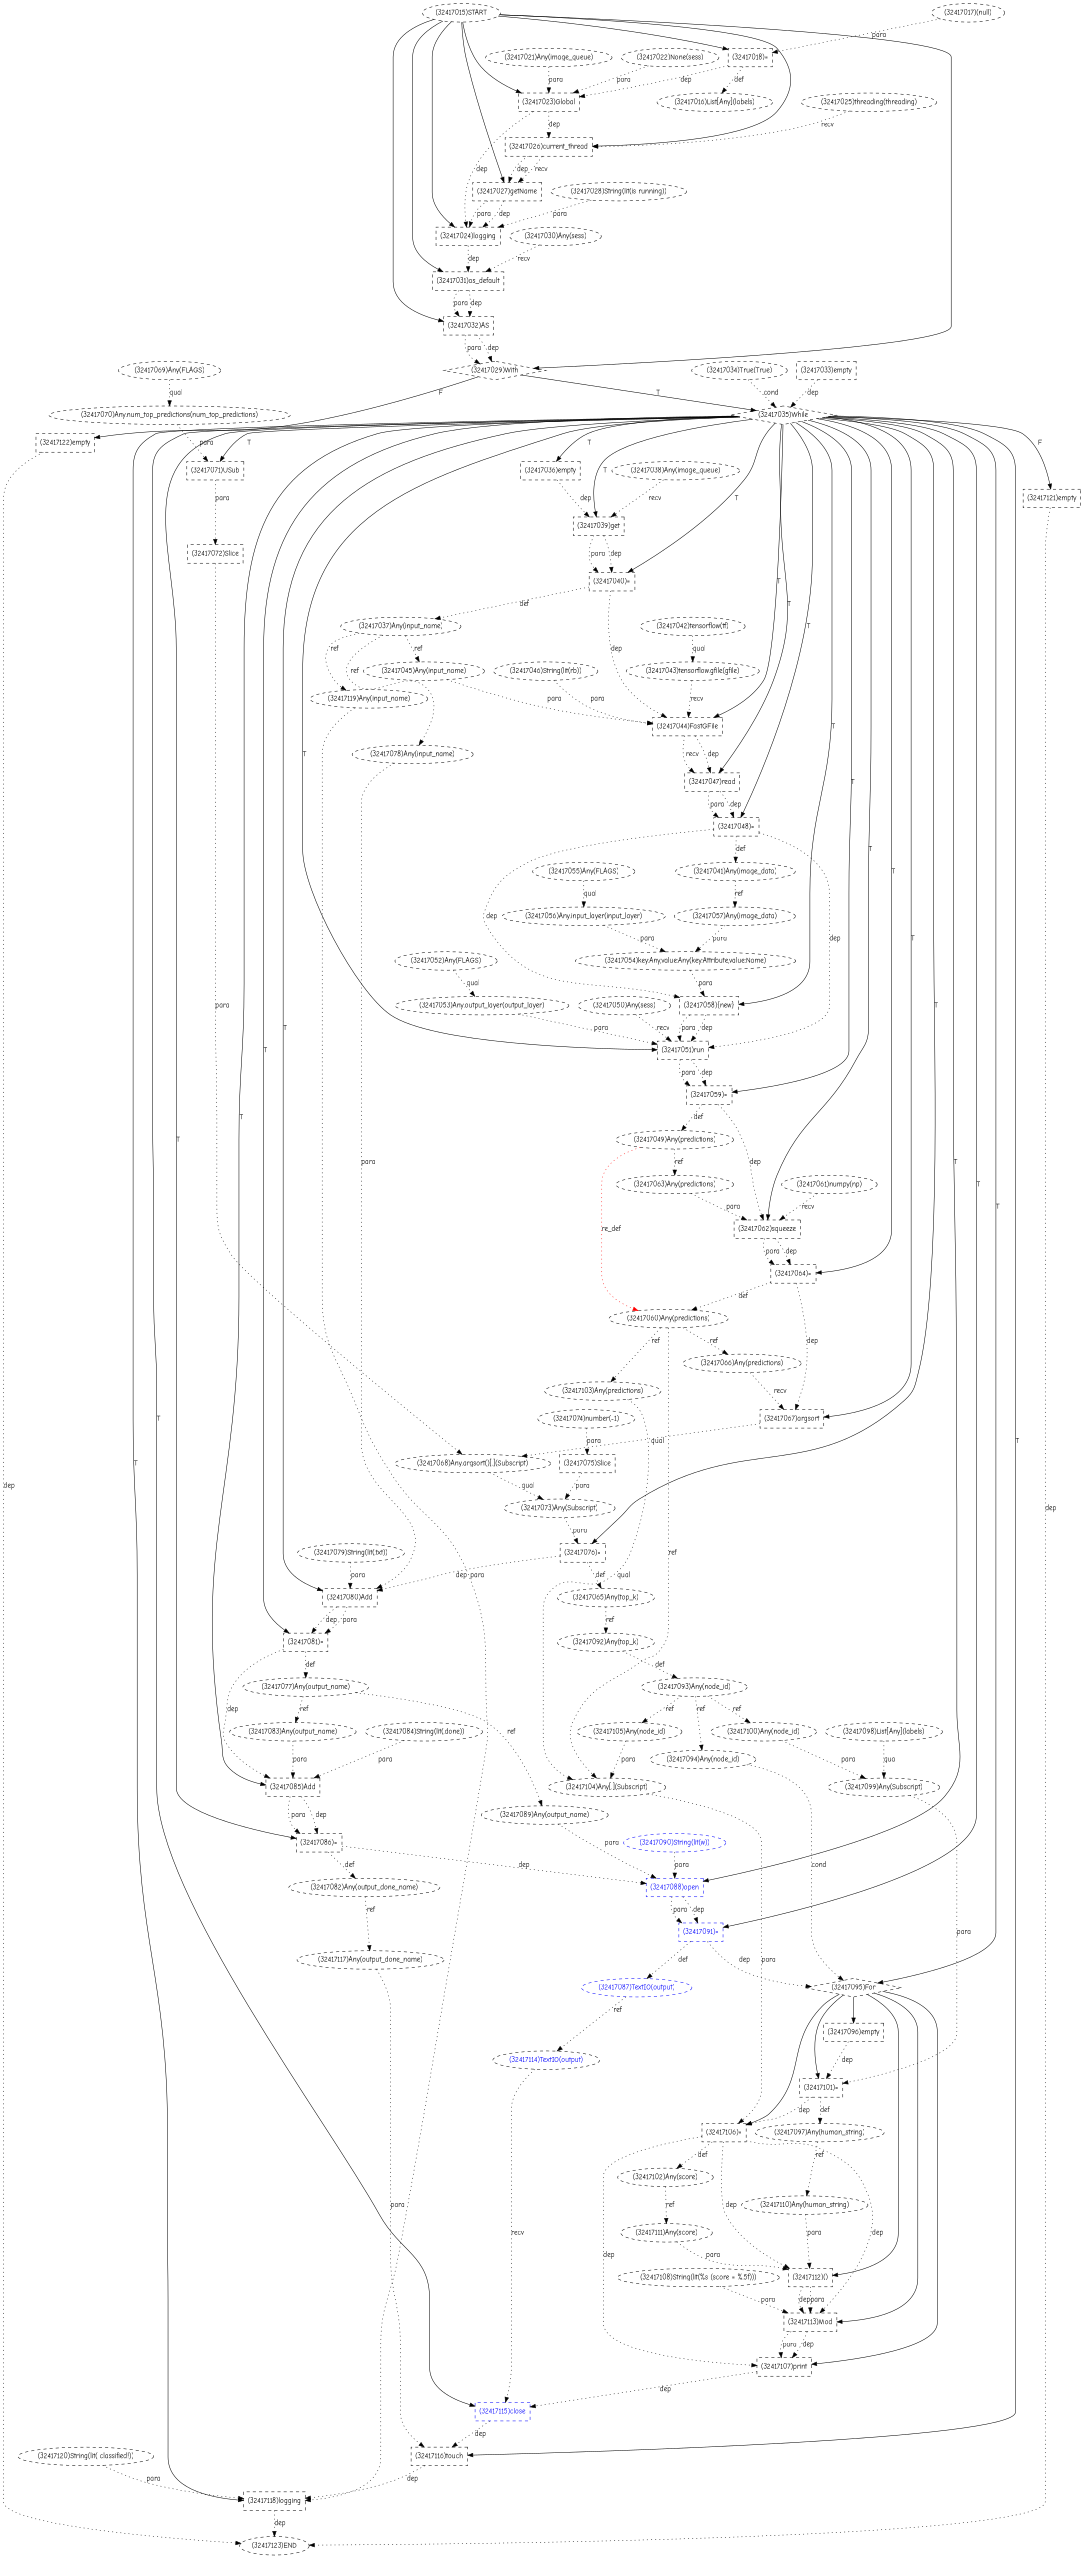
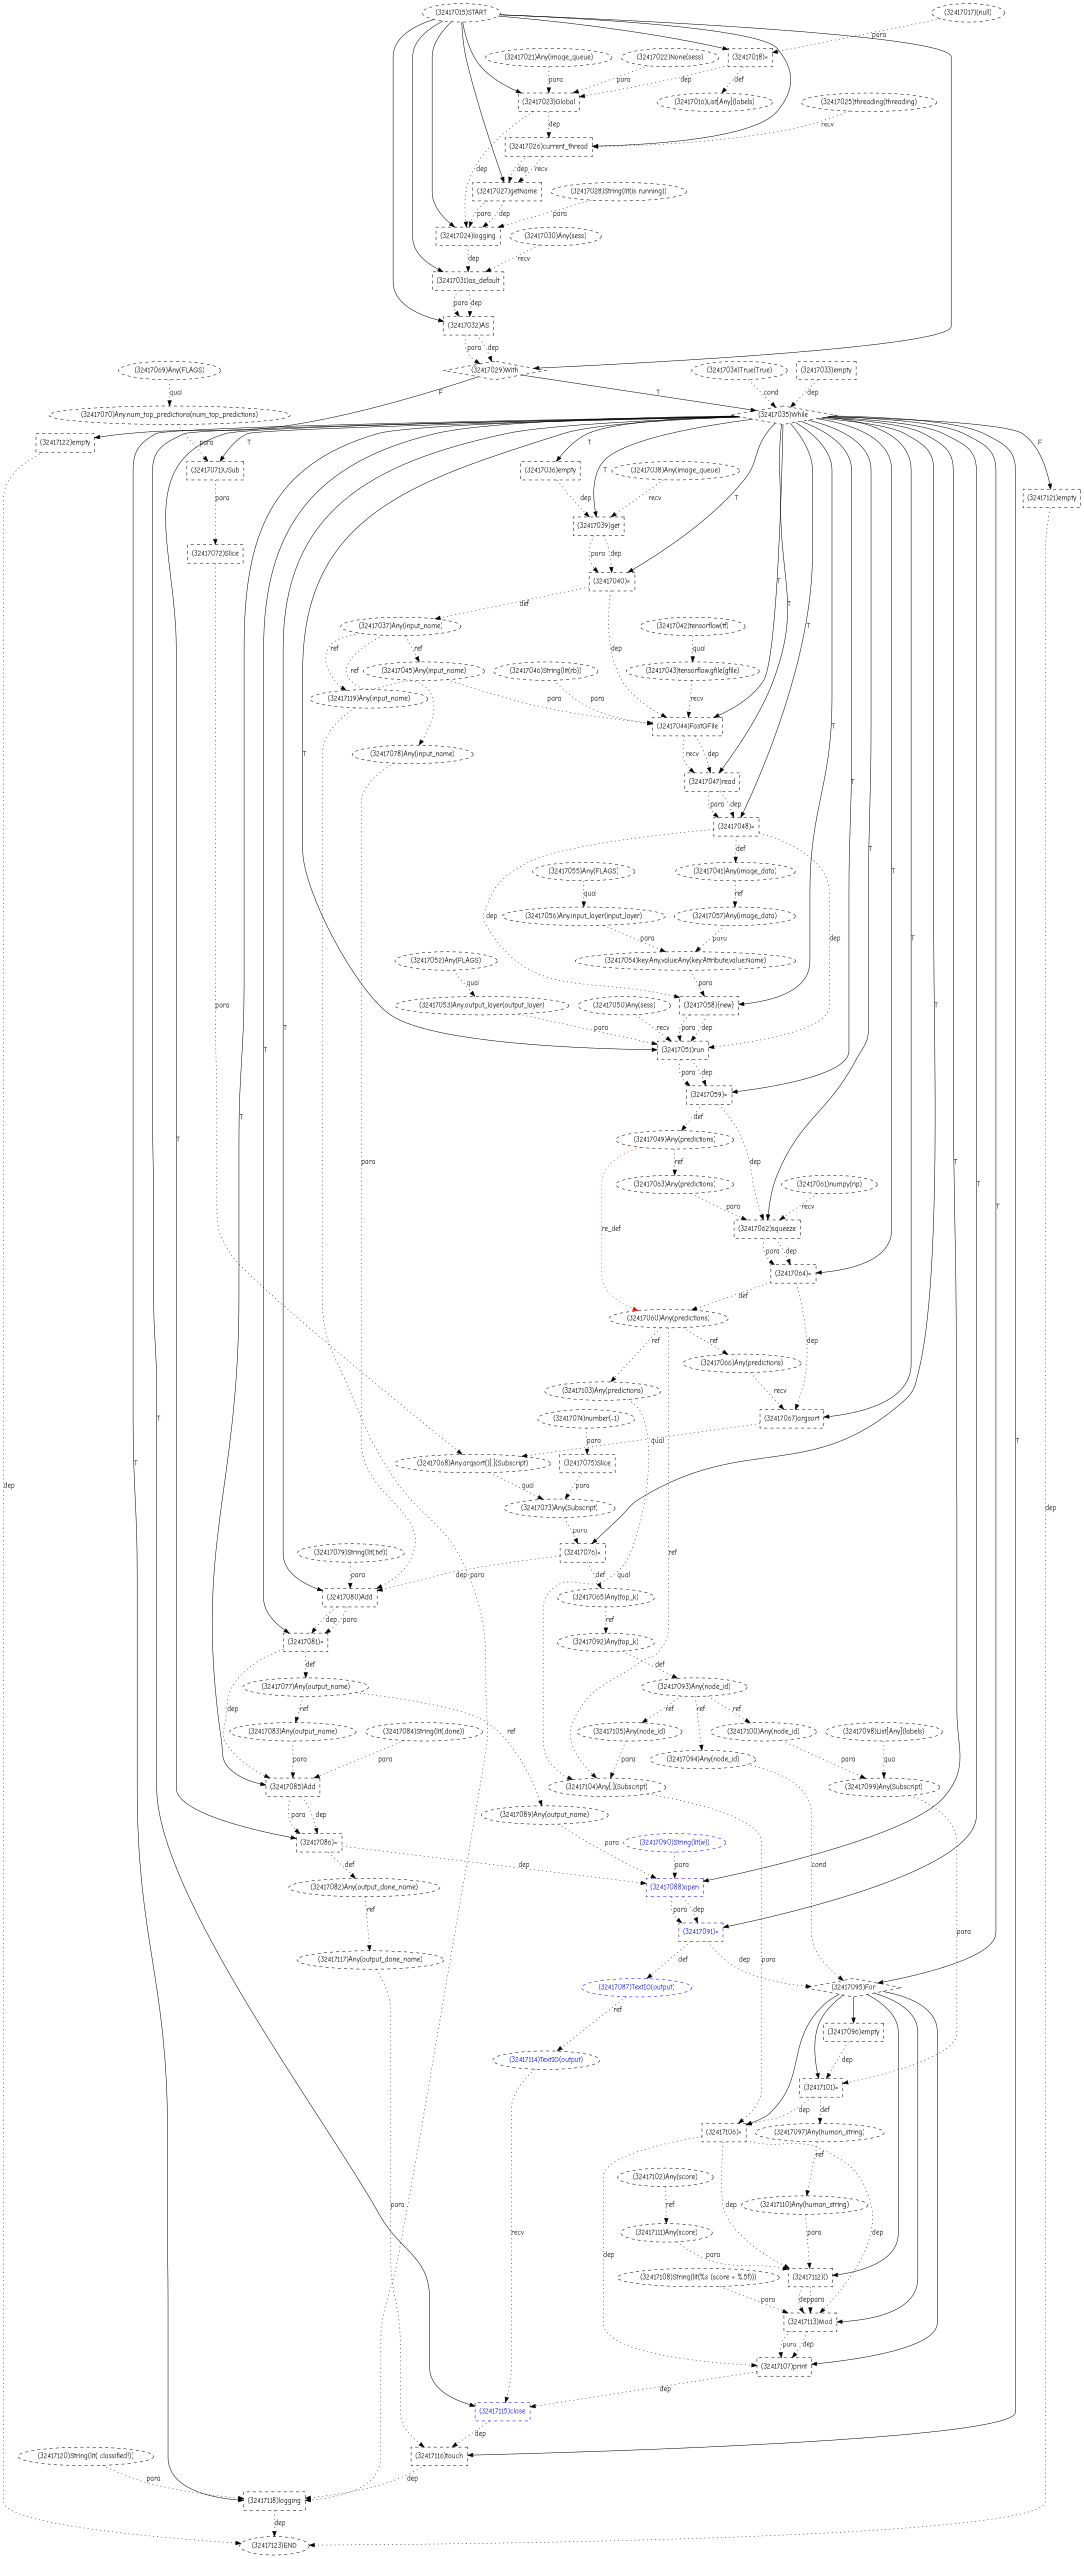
(697, 2154) -> none
